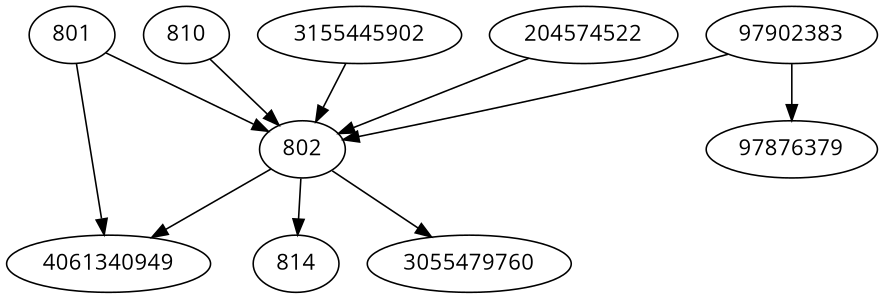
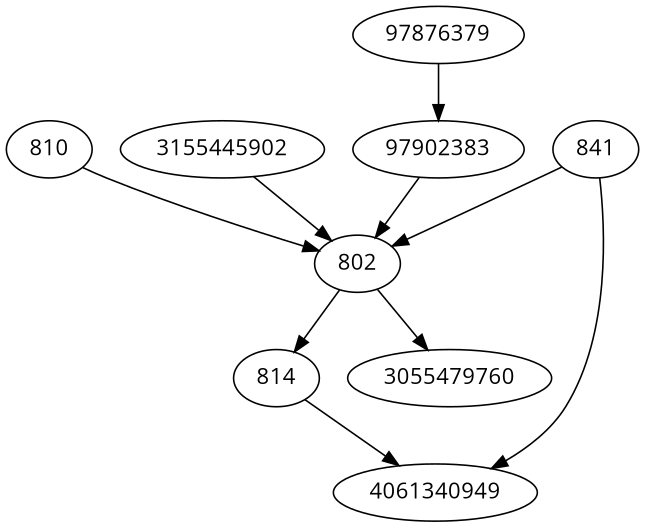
(72, 35) -> (596, 149)
(584, 35) -> none
(792, 84) -> (439, 84)
(218, 199) -> (345, 428)
